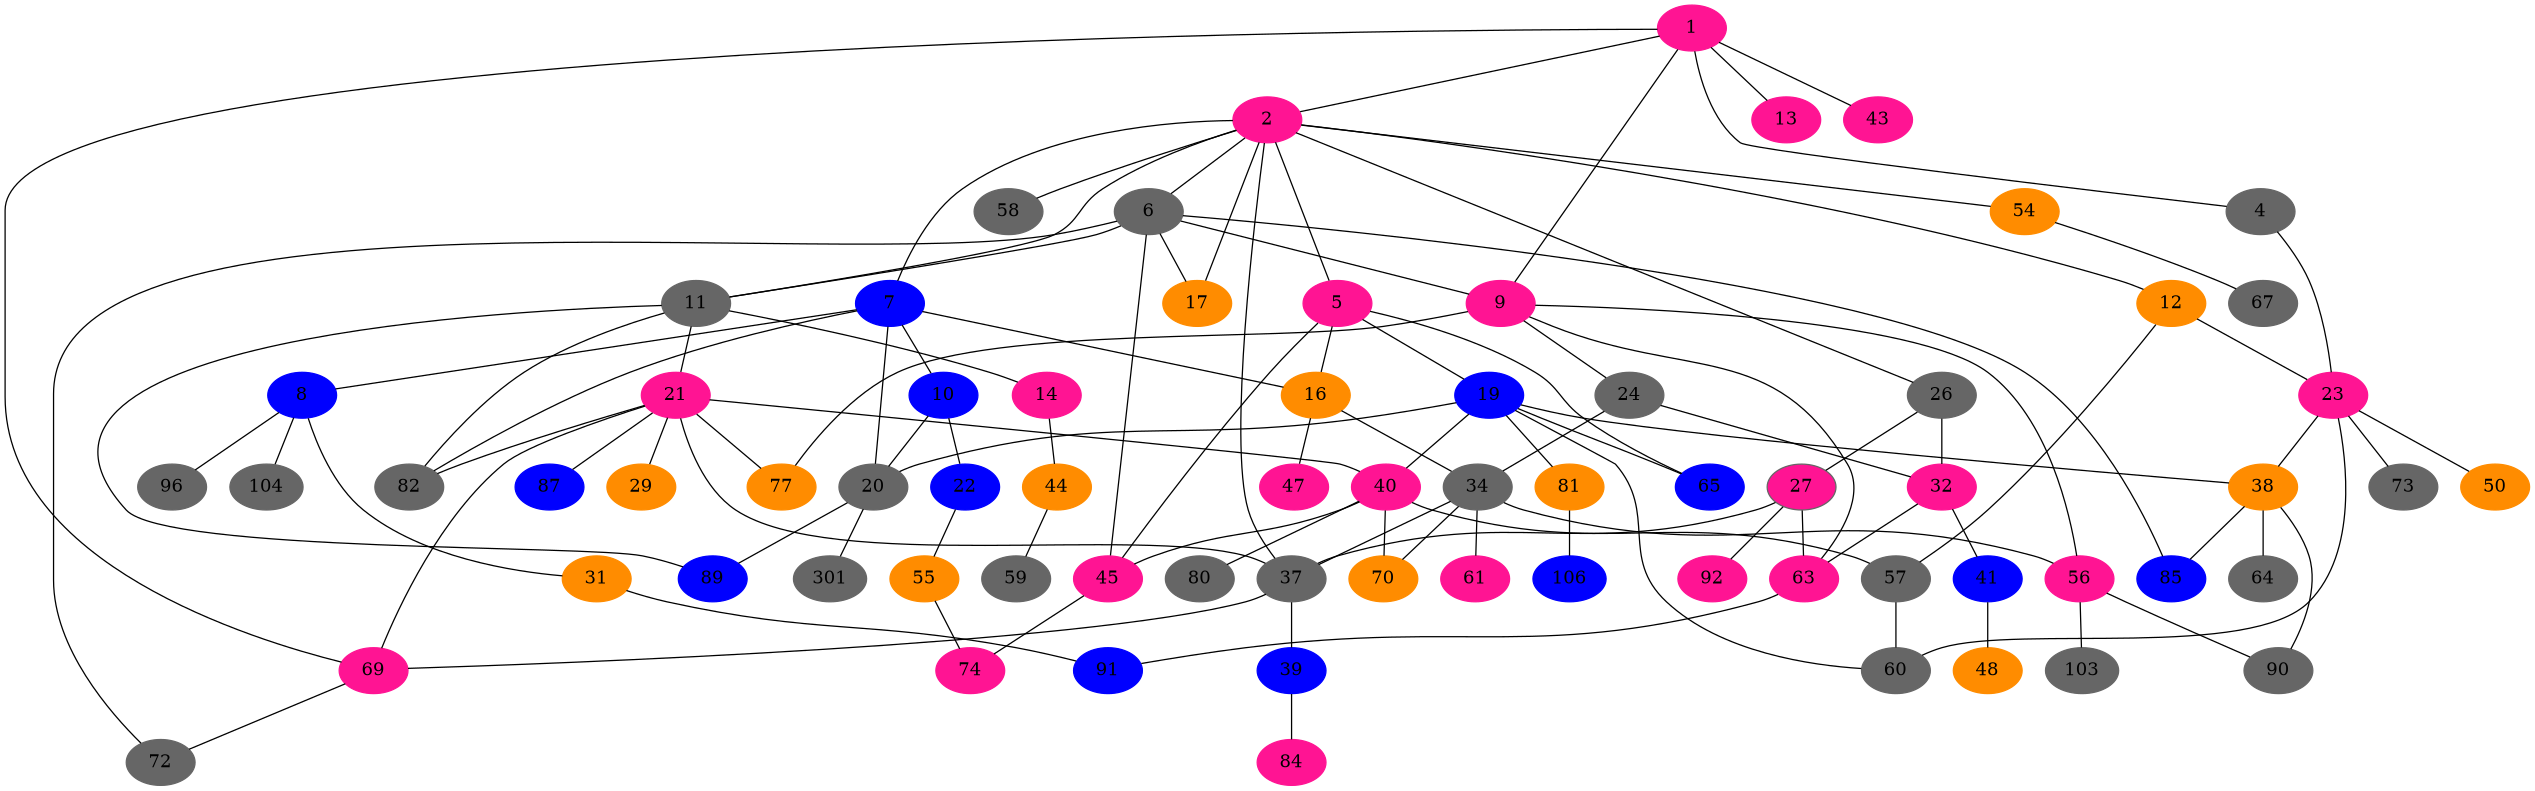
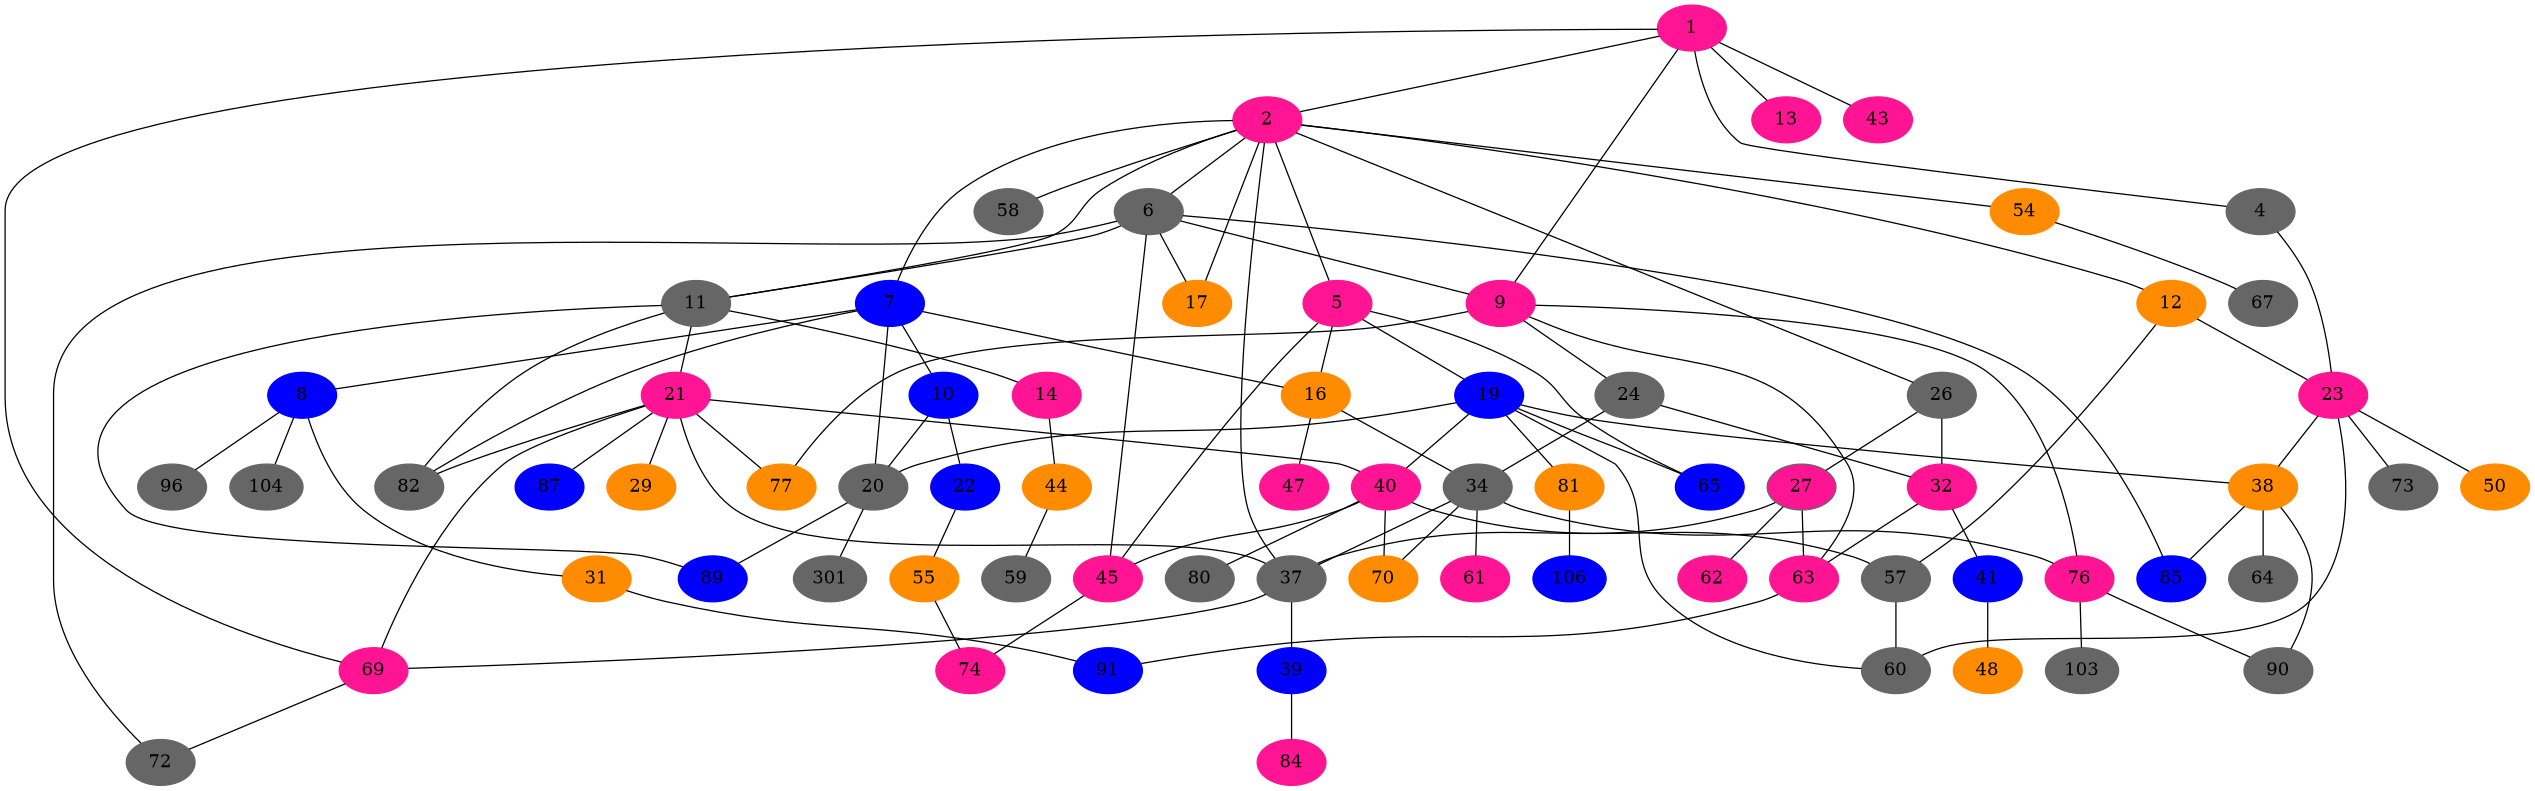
(1712, 579) -> (1712, 579)
(2080, 579) -> (2080, 579)
